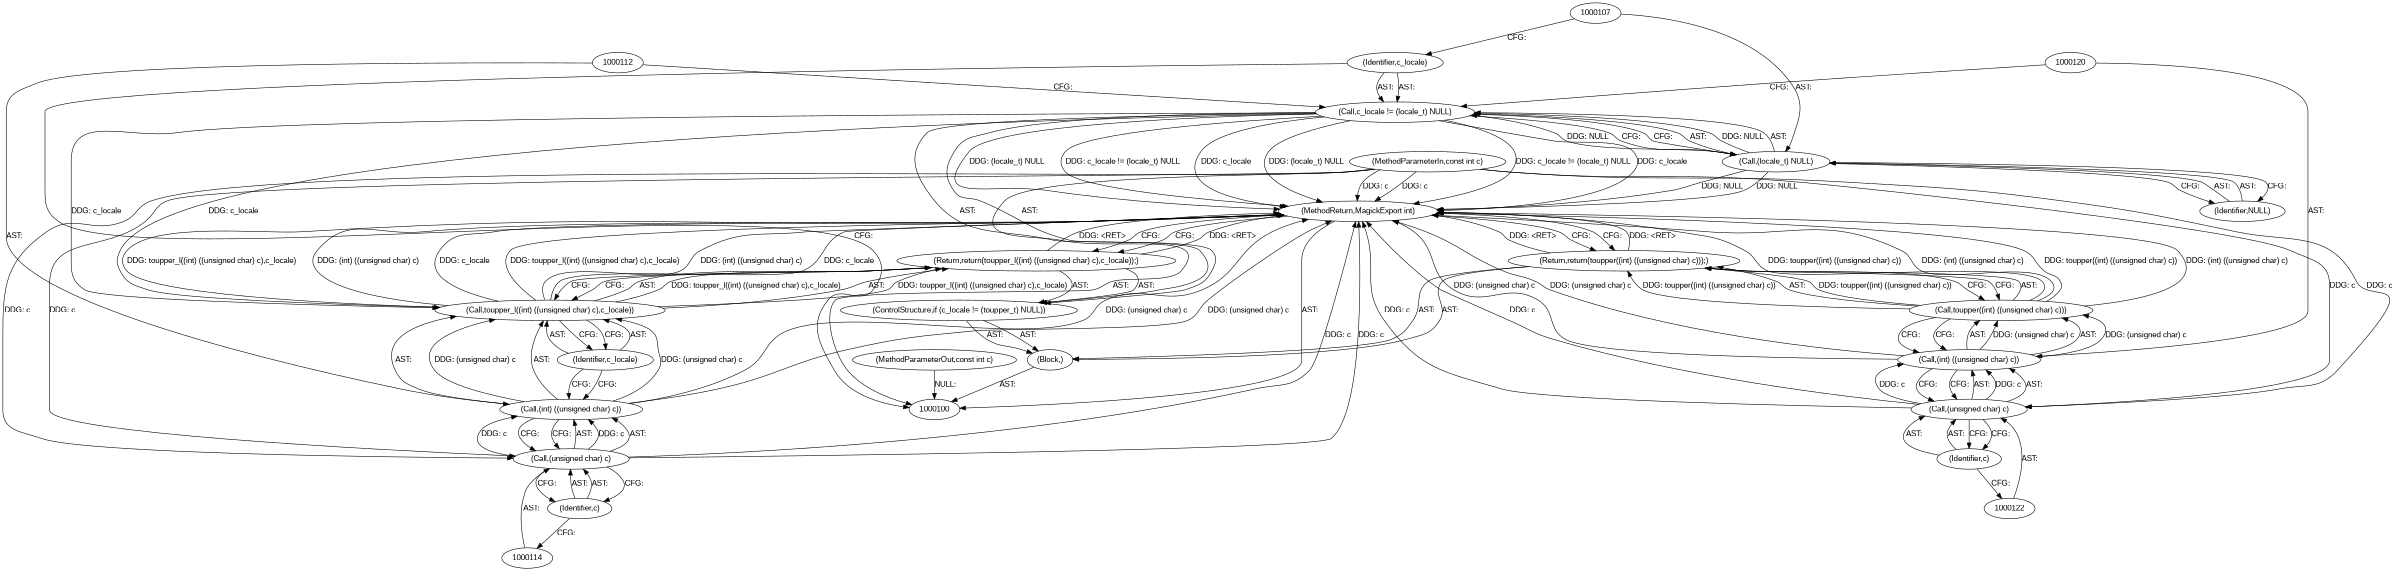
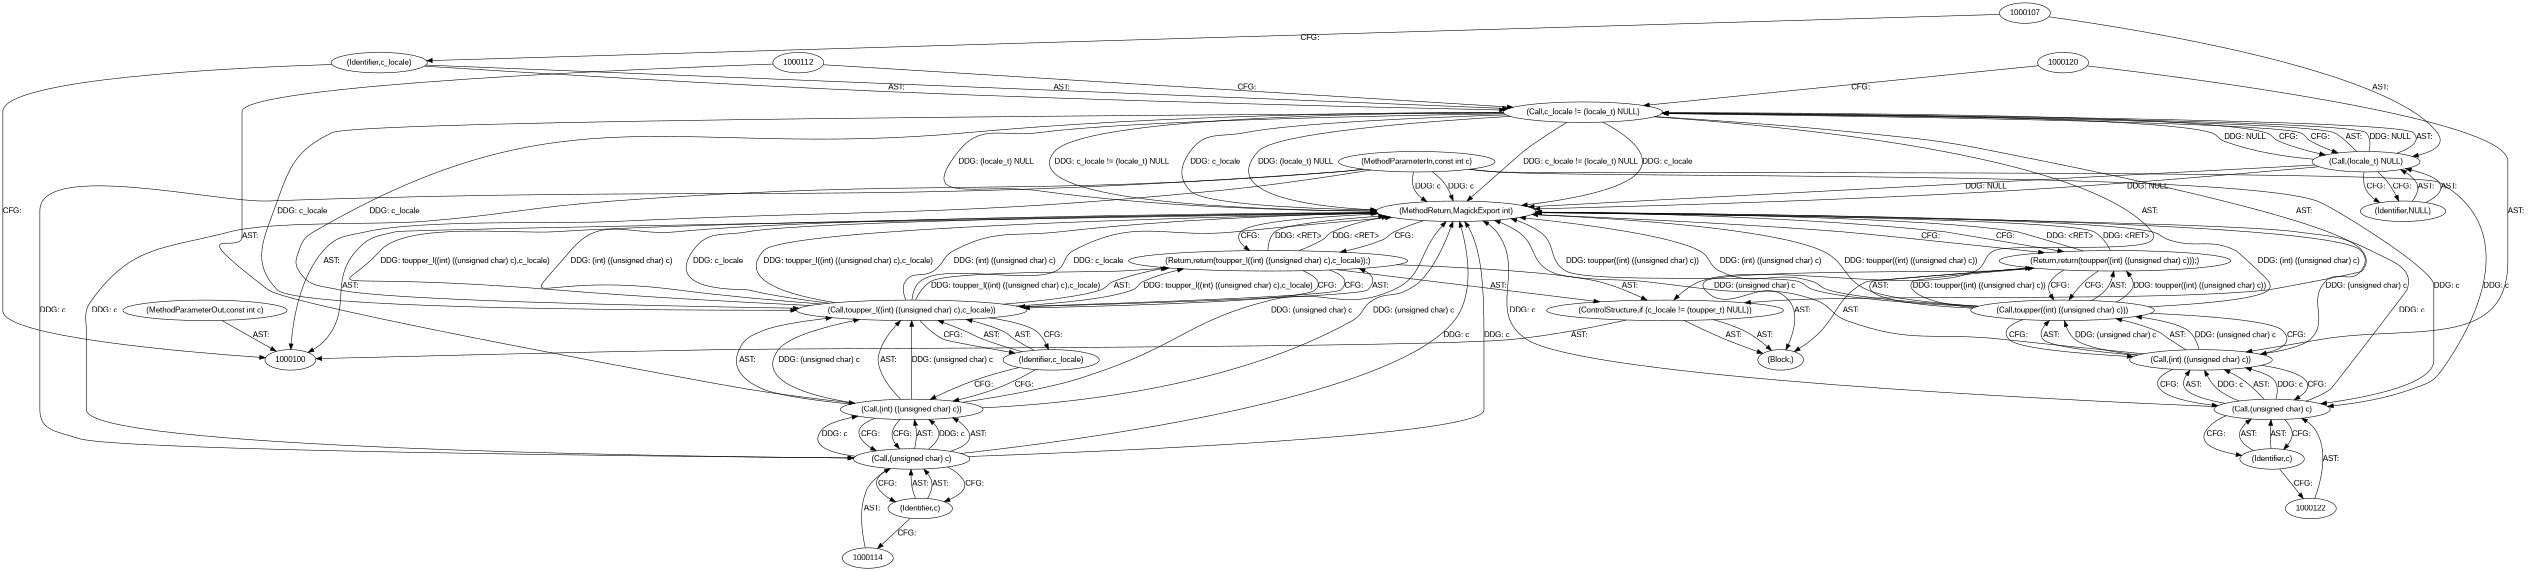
(995, 383) -> (942, 348)
(947, 385) -> (262, 335)
